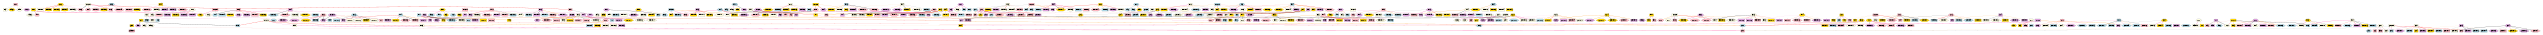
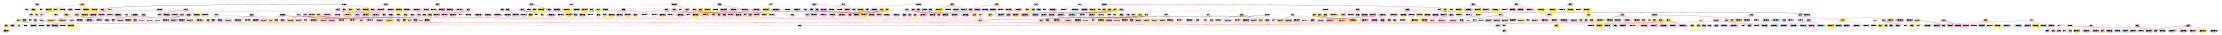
none -> (1411, 15)
(851, 18) -> (716, 12)
none -> (99, 20)
